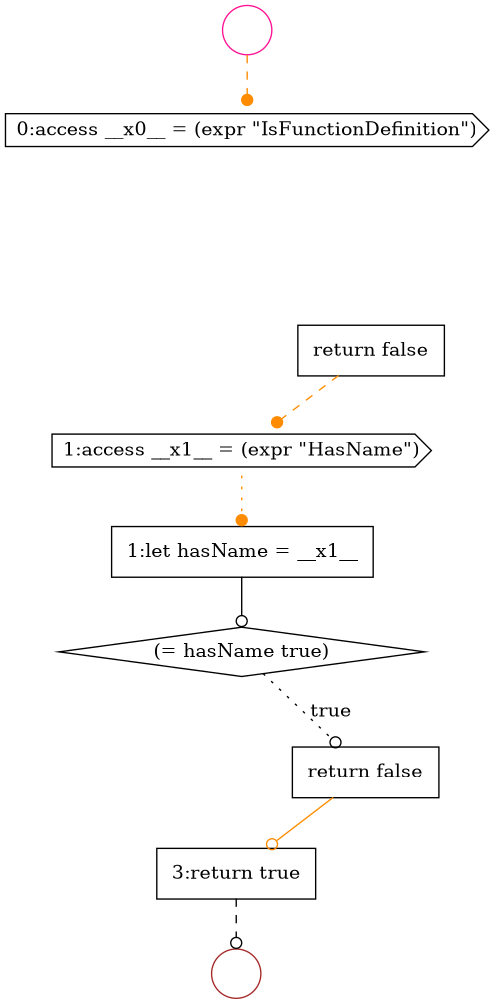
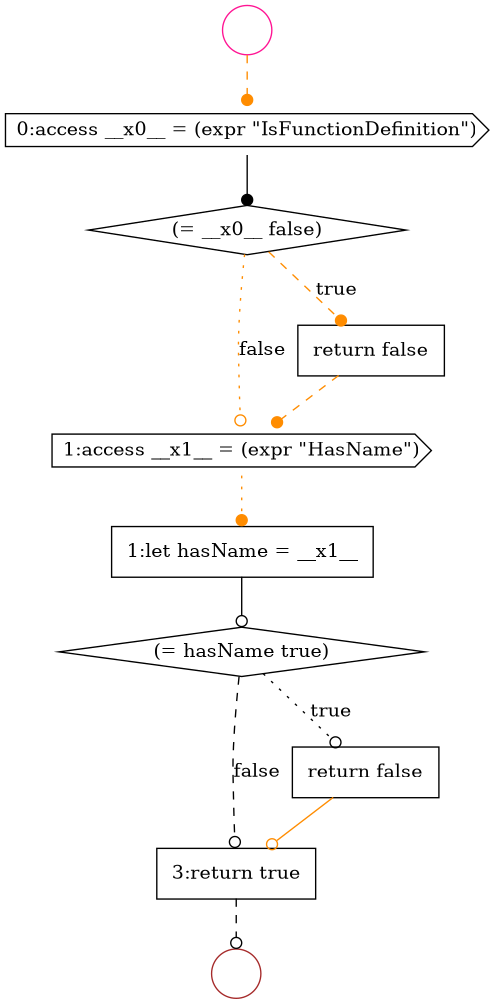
none -> (247, 230)
none -> (233, 756)
